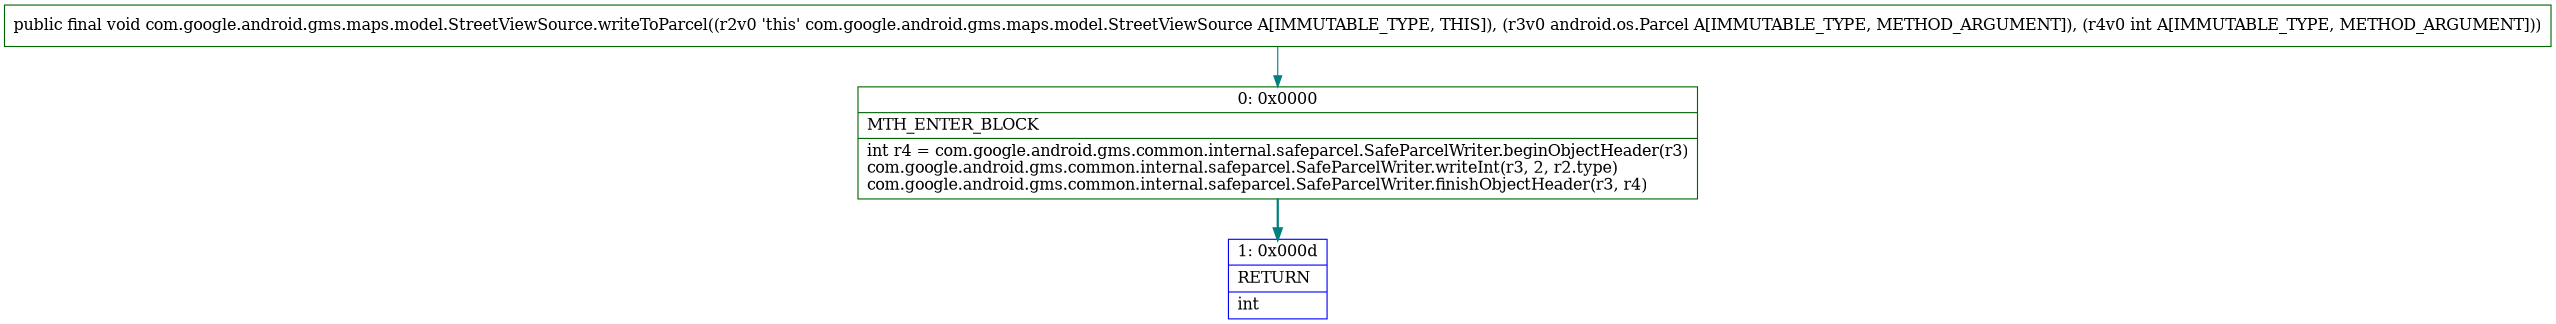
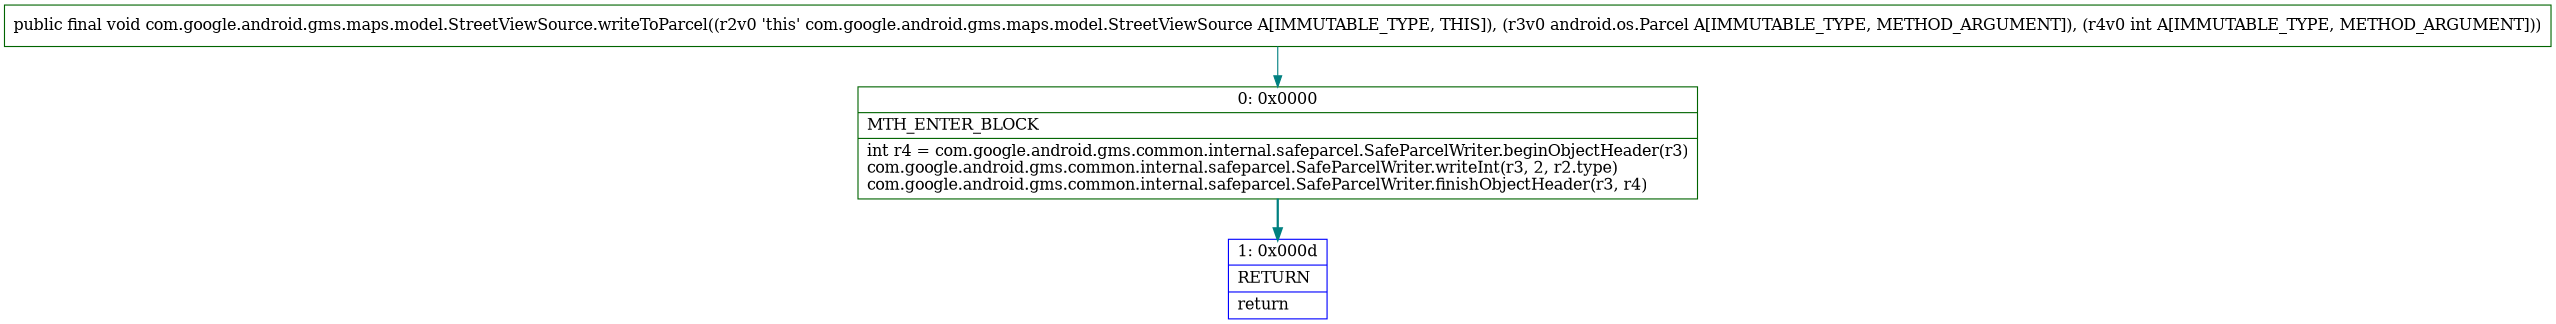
(1249, 305) -> (1263, 305)
